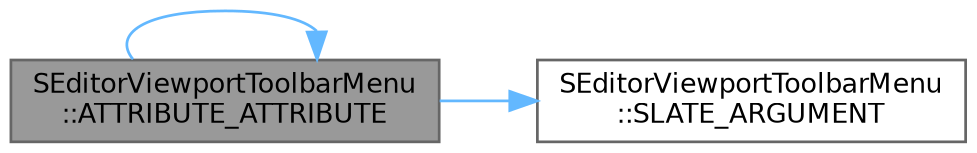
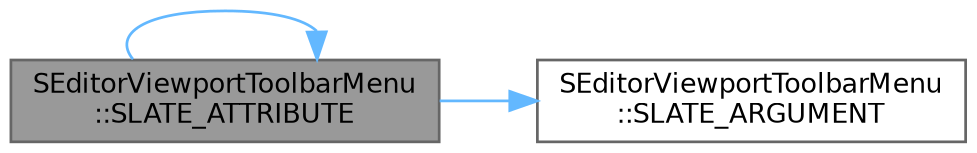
(225, 101) -> (225, 101)
